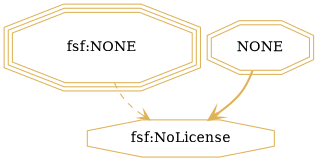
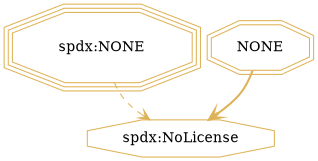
(102, 48) -> (102, 48)
(181, 138) -> (181, 138)
